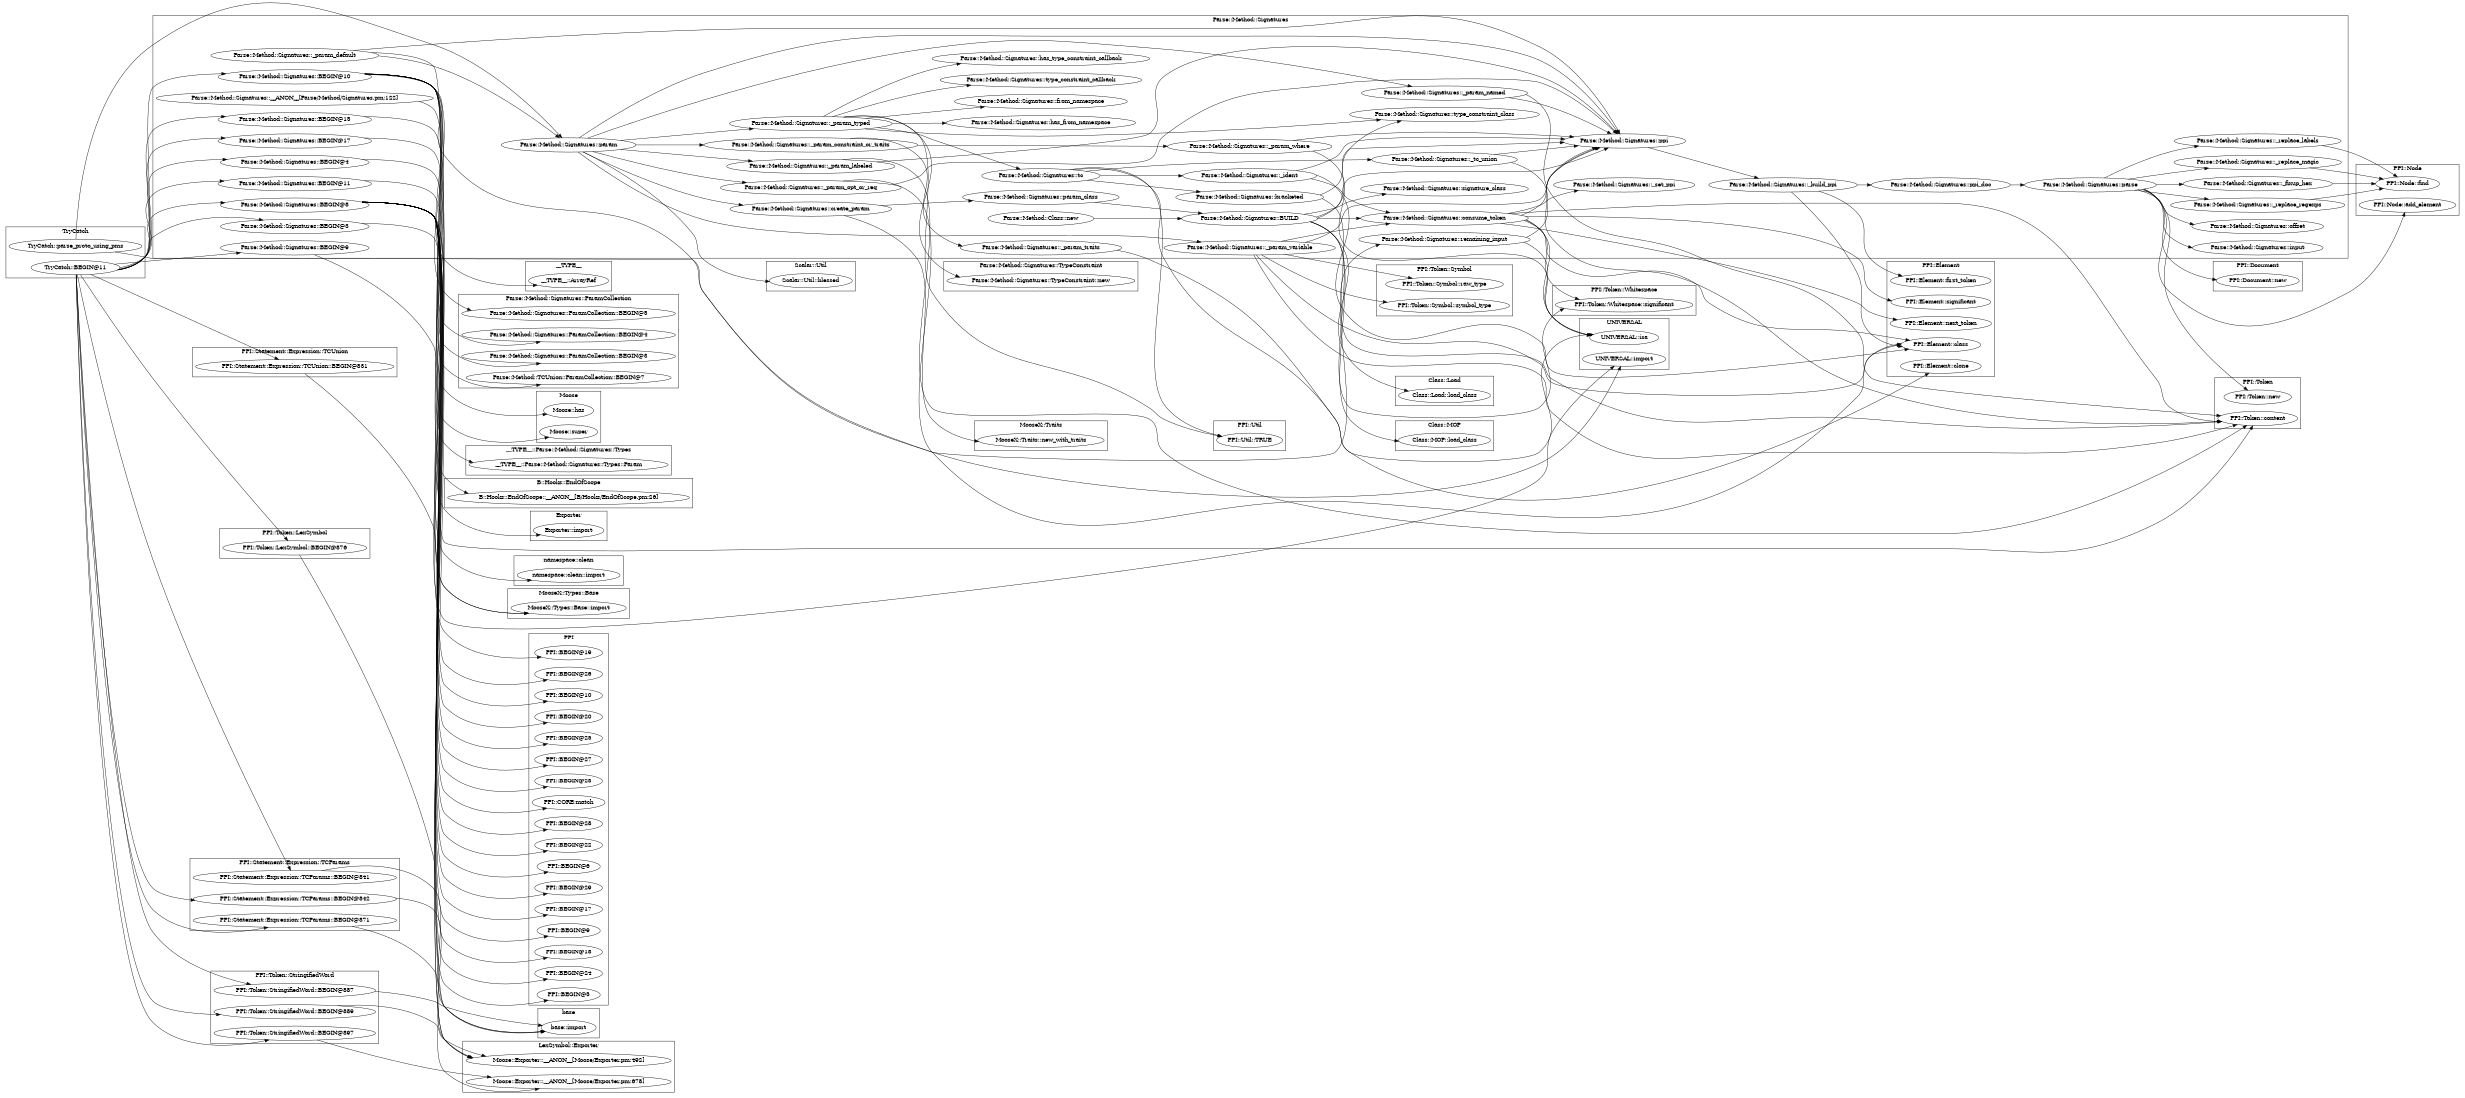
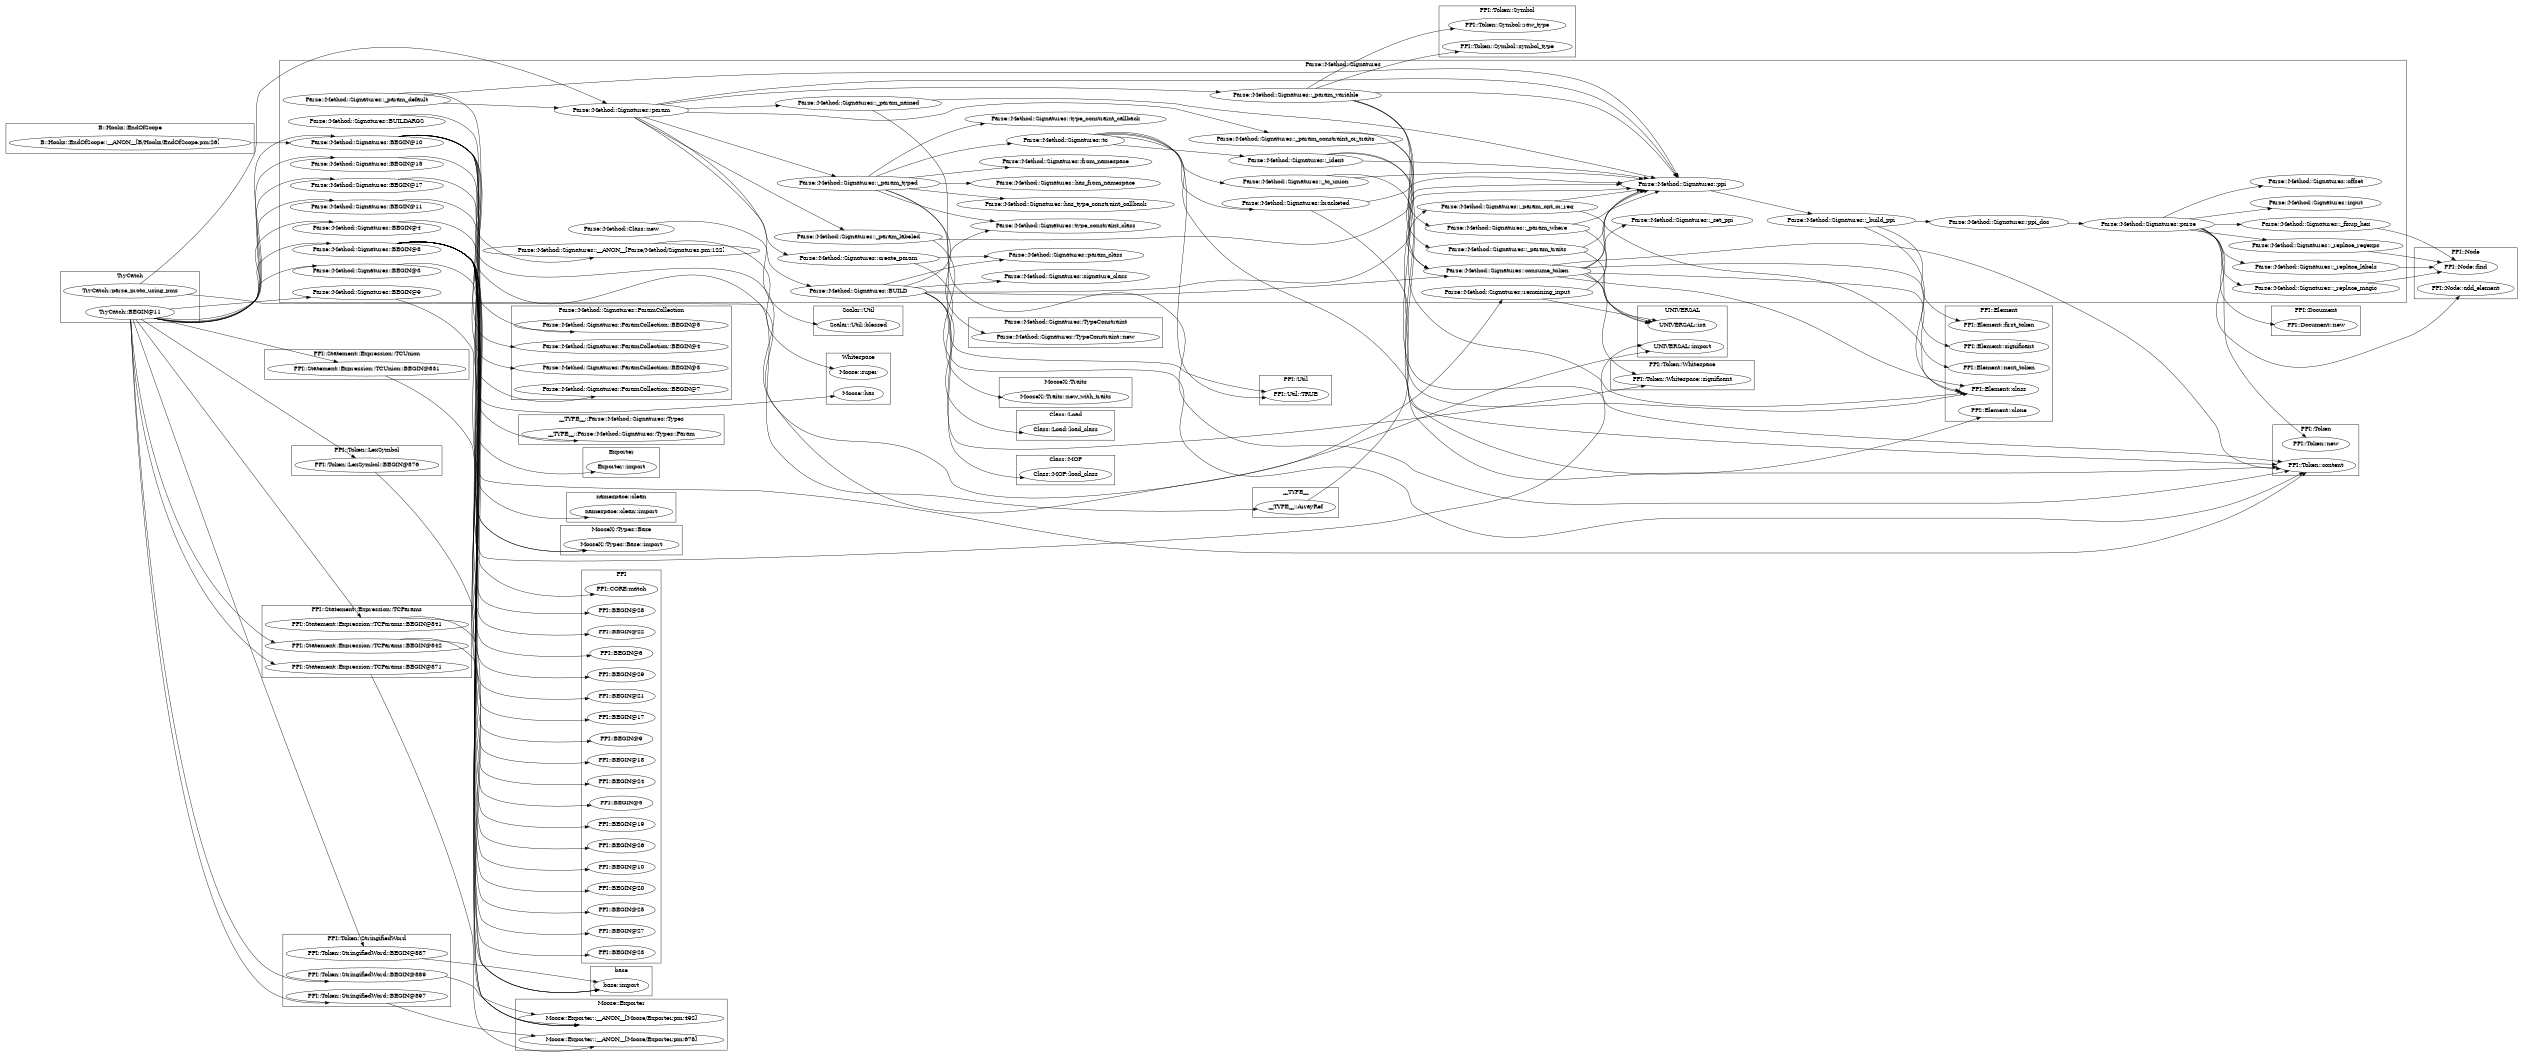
none -> (367, 122)
(667, 170) -> (1405, 399)
(1147, 208) -> (935, 271)
none -> (1607, 214)
(441, 259) -> (269, 143)
(569, 378) -> (621, 390)
(569, 396) -> (858, 358)
none -> (621, 696)
(569, 1046) -> (621, 1004)
